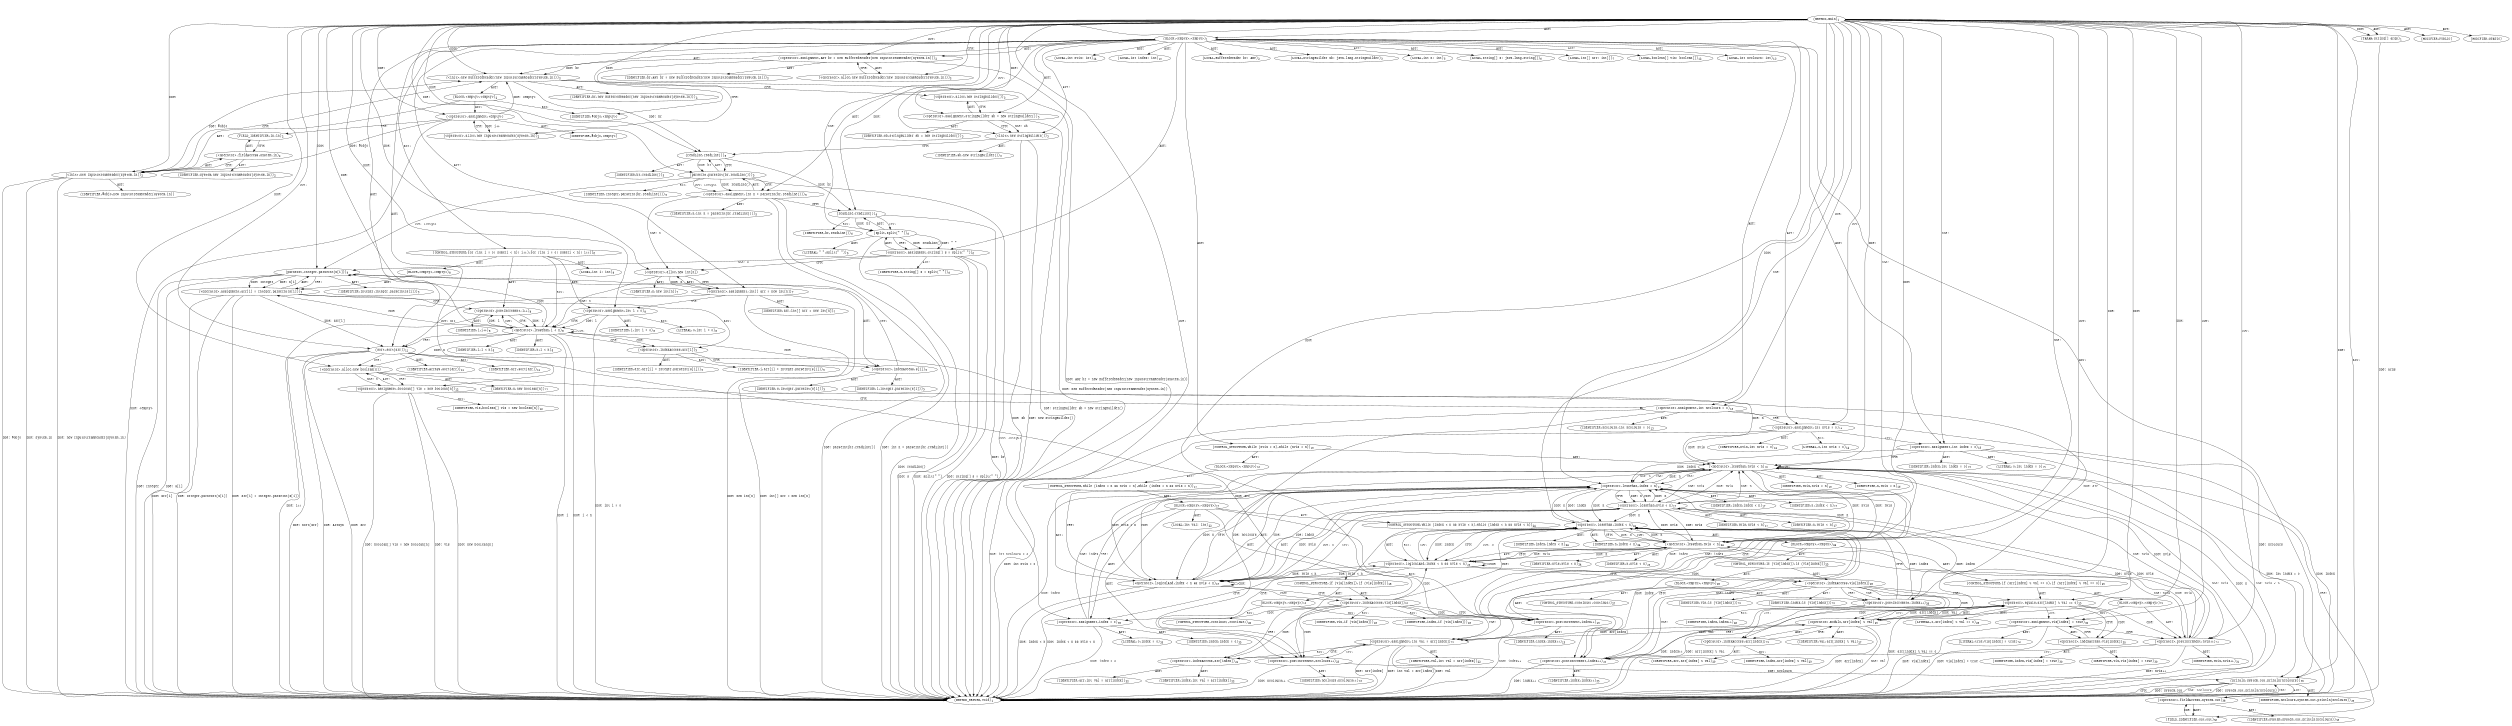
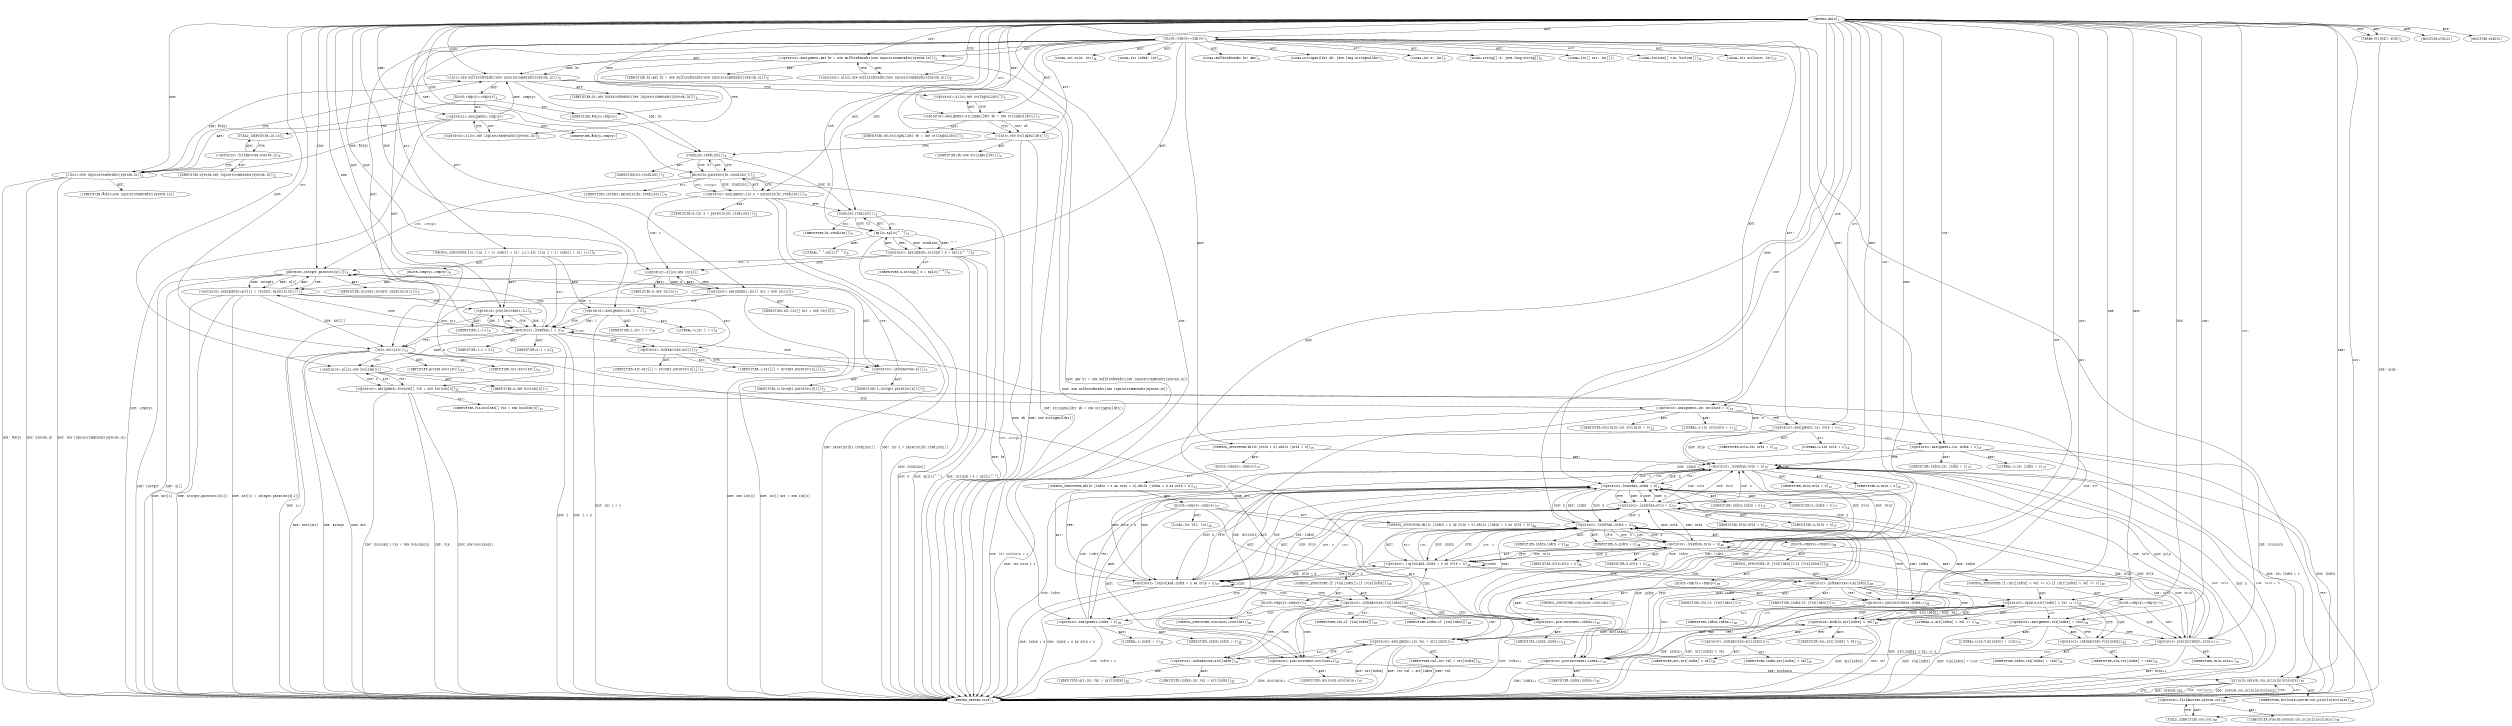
none -> (892, 20)
(493, 126) -> (493, 126)
(201, 166) -> none
(597, 272) -> none
none -> (1709, 428)
(2189, 710) -> (2189, 710)
